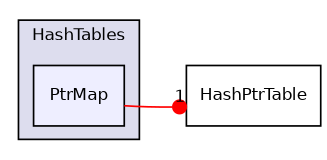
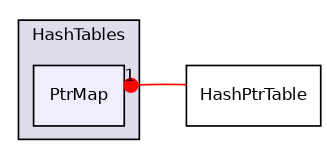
(150, 107) -> (162, 84)
